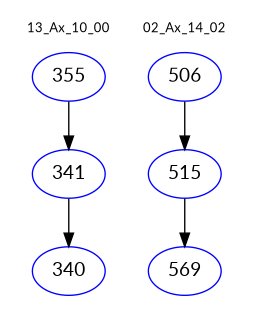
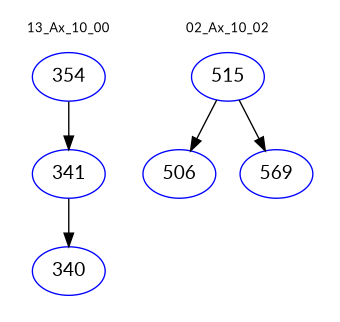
(185, 29) -> (228, 29)
(69, 77) -> (69, 77)
(185, 119) -> (207, 119)
